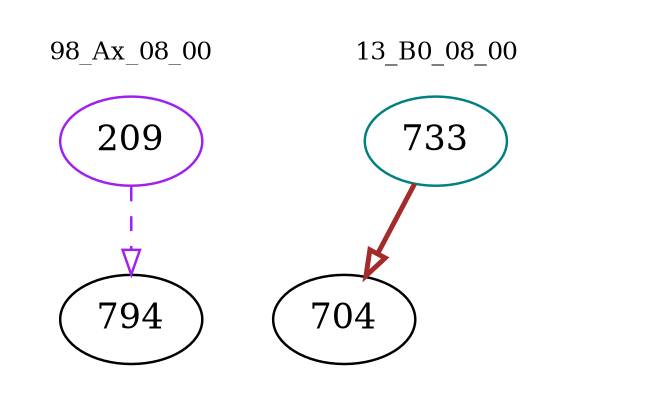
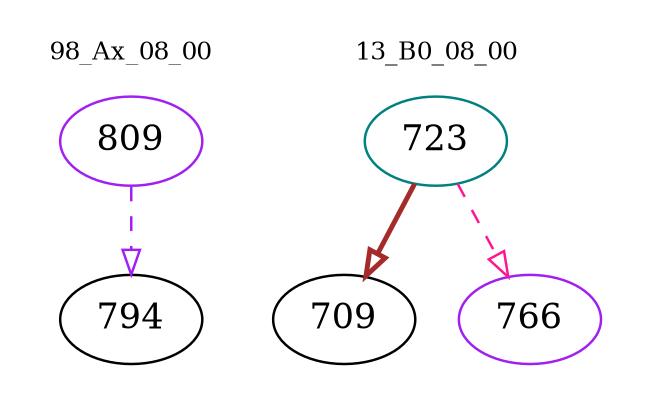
(131, 141) -> (131, 141)
(436, 141) -> (436, 141)
(344, 319) -> (344, 319)
none -> (530, 319)
